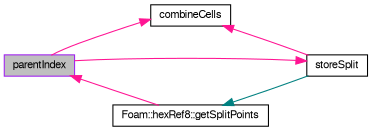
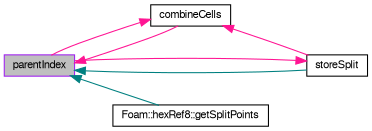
none -> (132, 44)
(271, 89) -> (196, 73)
(120, 92) -> (120, 92)
